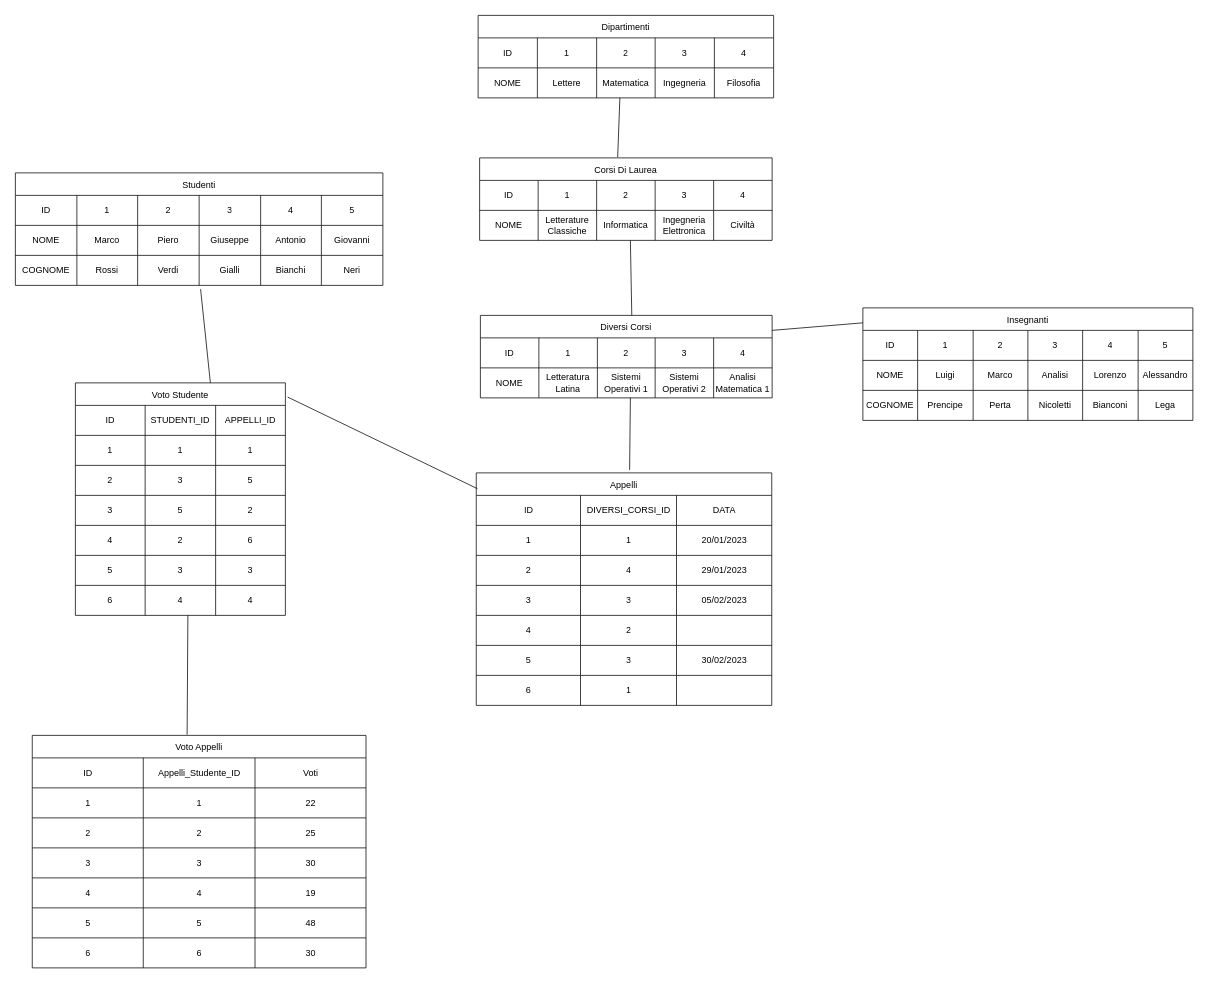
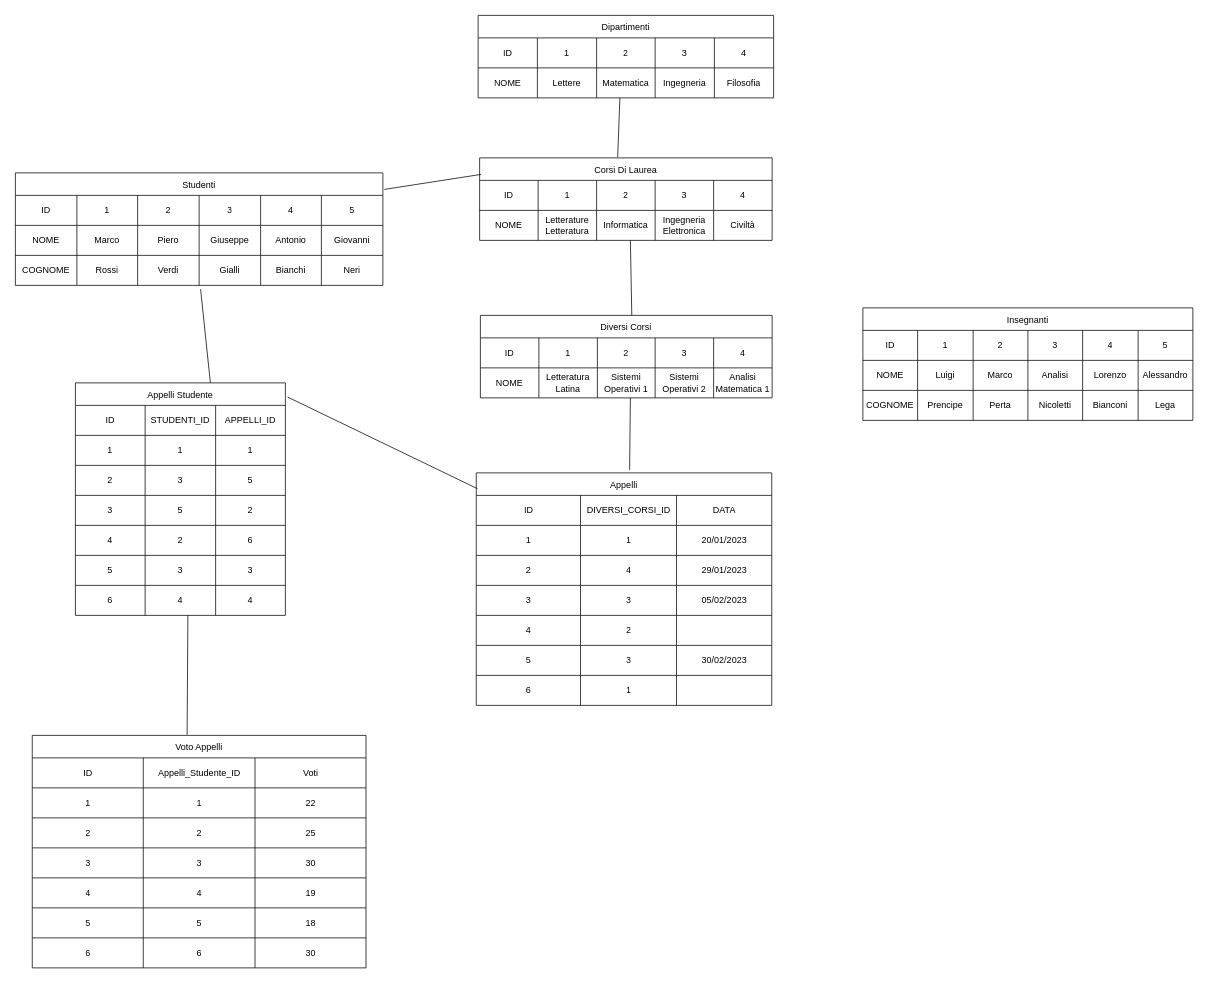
none -> (432, 182)
(567, 225) -> (567, 225)
(817, 327) -> none
(180, 395) -> (180, 395)
(311, 923) -> (311, 923)
